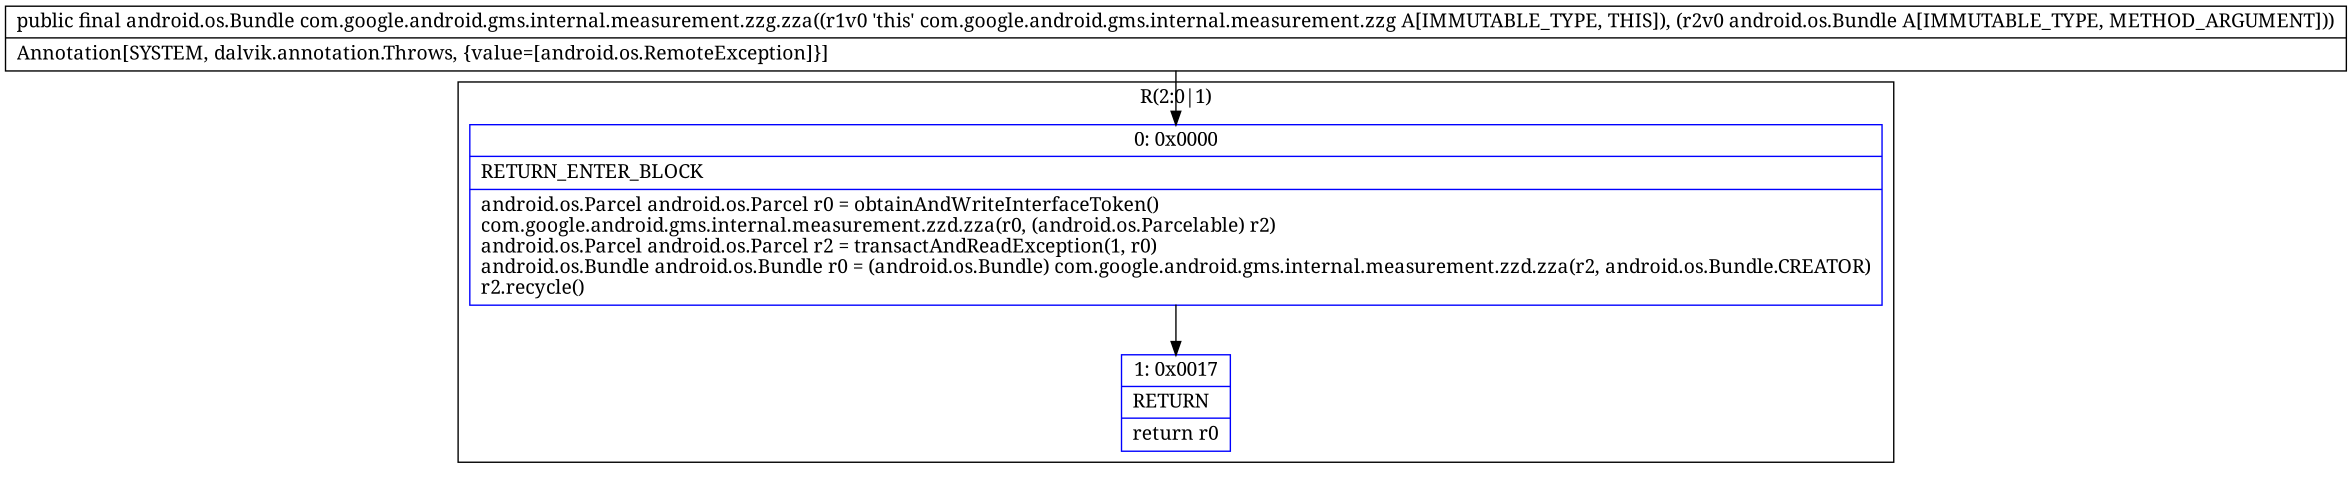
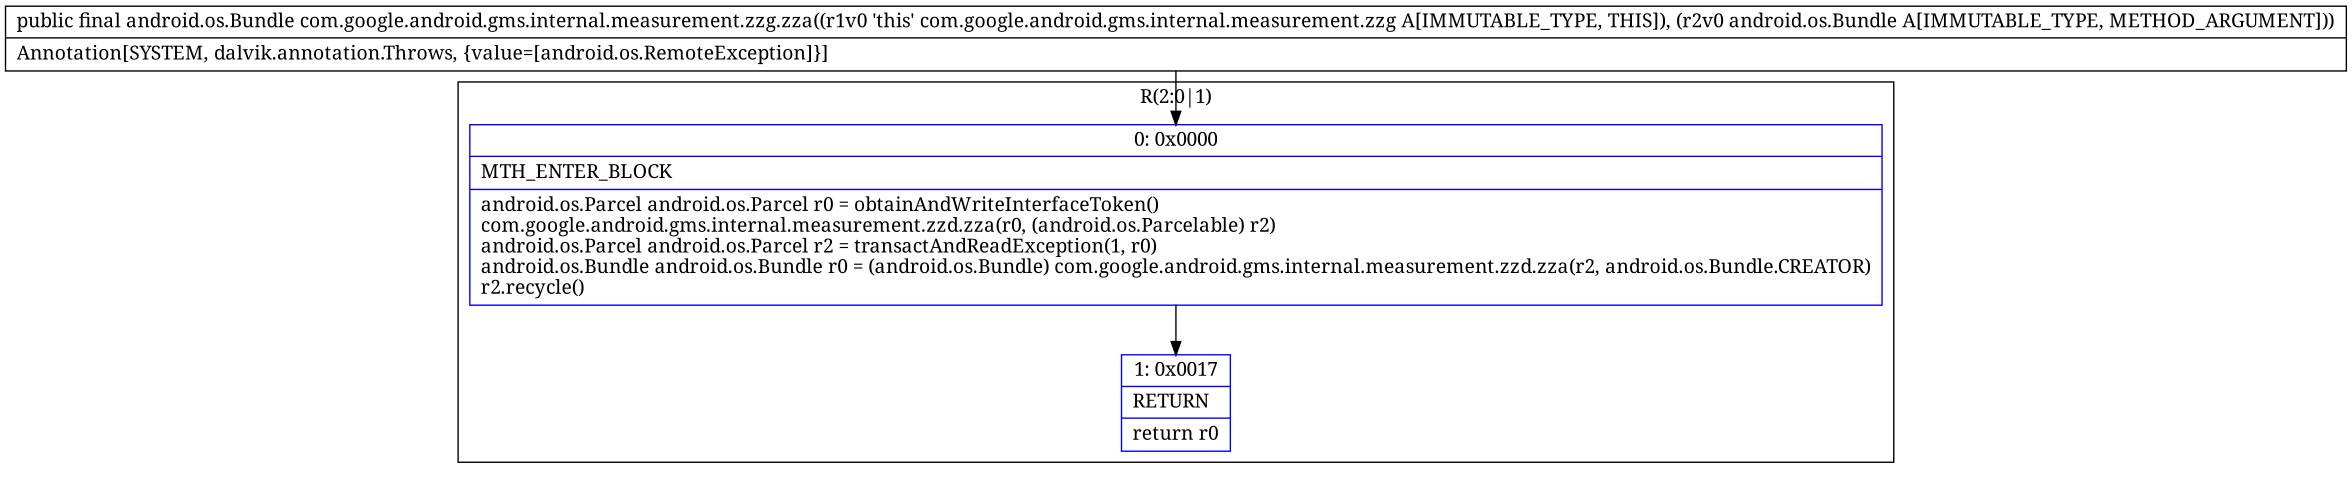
(592, 172) -> (577, 172)
